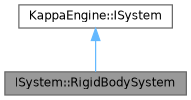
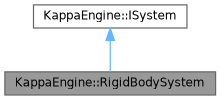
(96, 83) -> (110, 83)
